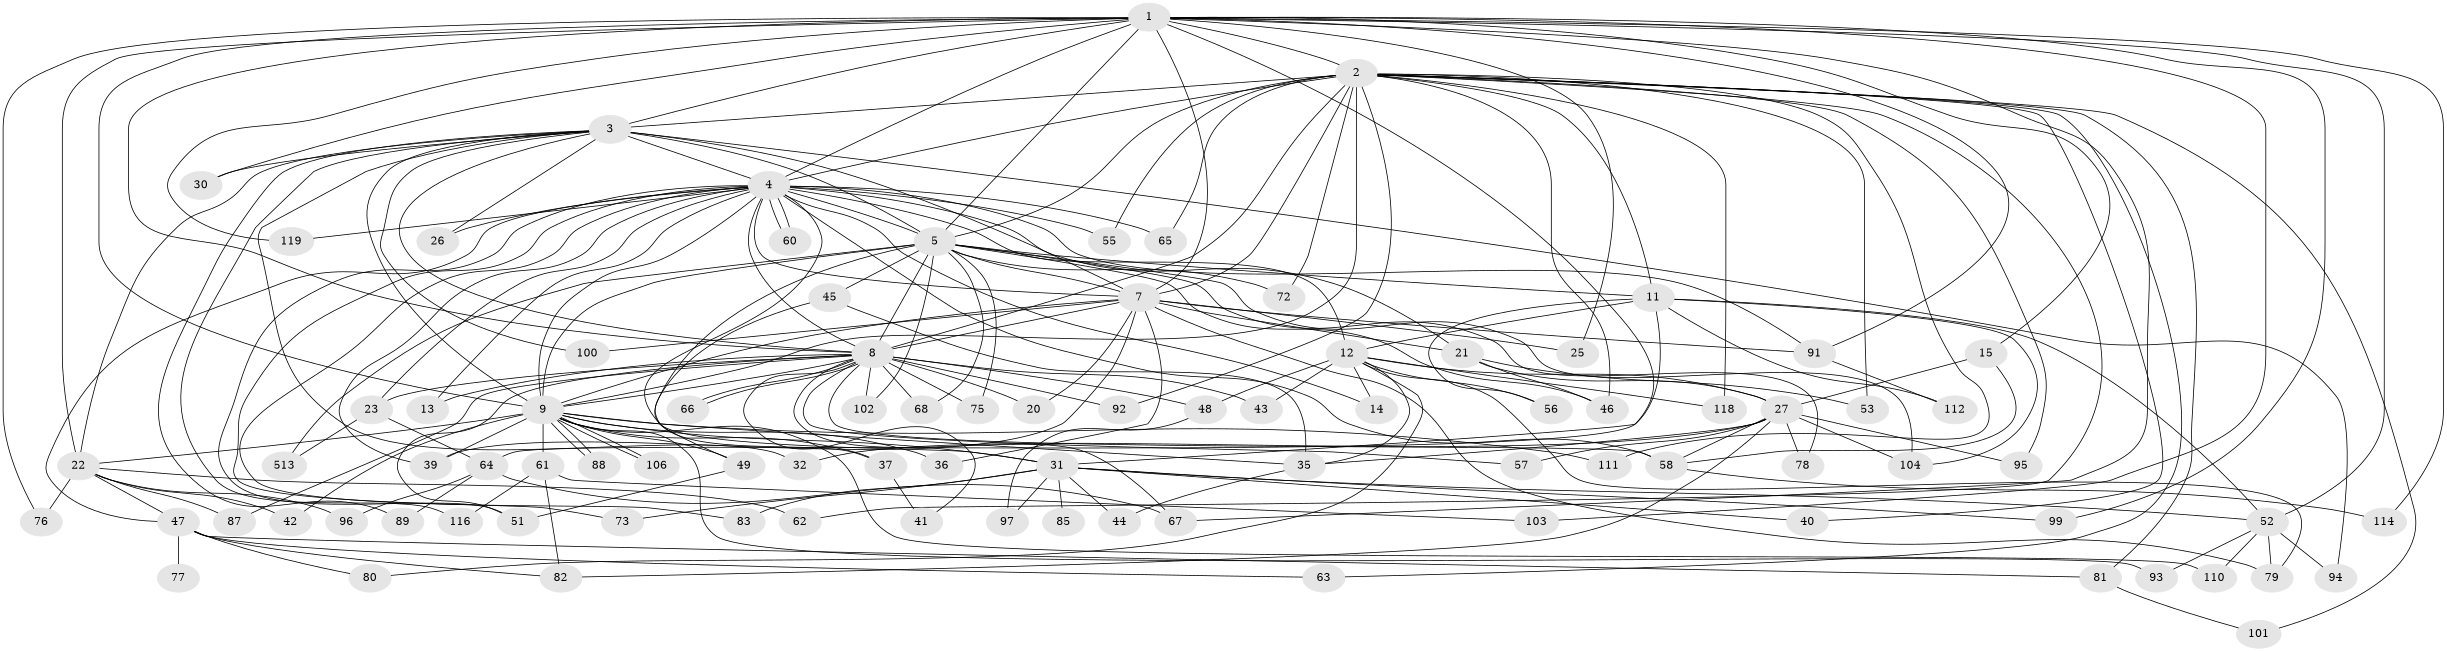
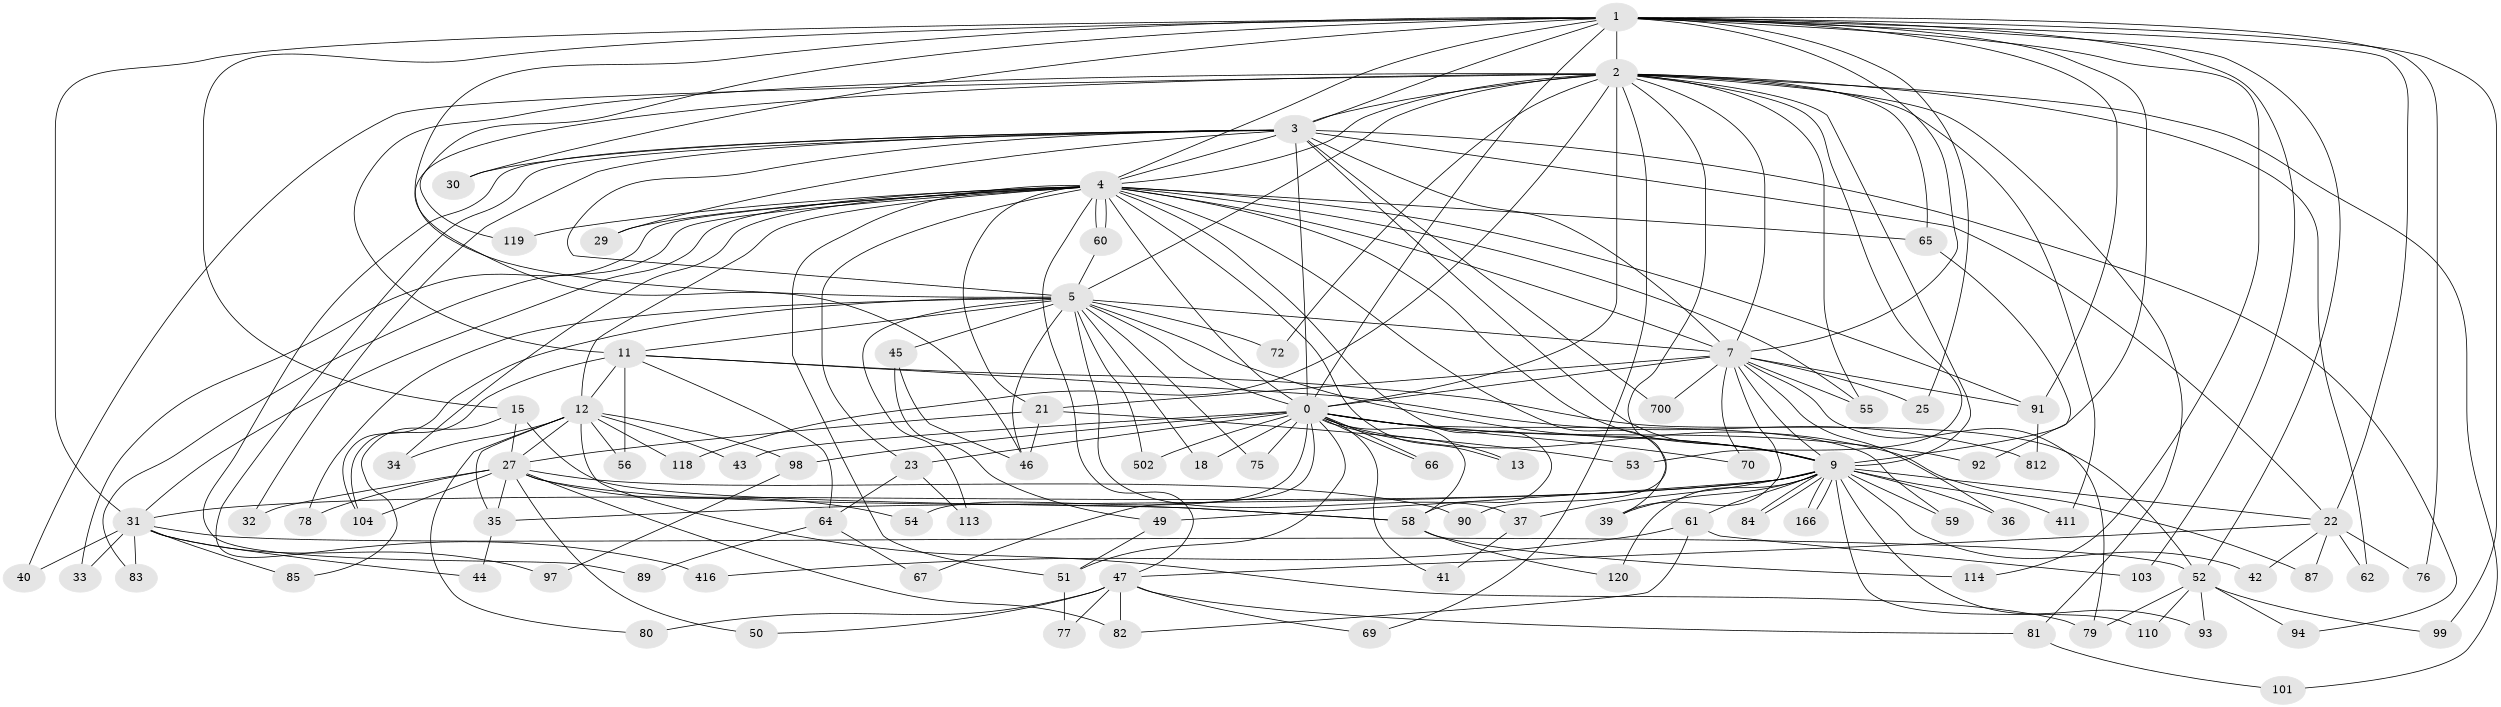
(853, 211) -> (1087, 270)
(438, 242) -> (602, 242)
(2149, 295) -> none
(1362, 316) -> (2046, 358)
(587, 354) -> (1661, 410)
(873, 354) -> (1307, 410)
(1031, 366) -> (940, 428)
none -> (1799, 382)
(864, 410) -> (1144, 466)
(922, 410) -> (1201, 466)
(1034, 410) -> (1748, 466)
(1205, 410) -> (796, 466)
(1377, 410) -> (394, 466)
(1955, 410) -> (2037, 466)
(284, 466) -> (969, 522)
(599, 466) -> (1748, 522)
(657, 466) -> (1806, 522)
(1522, 466) -> (912, 522)
(1609, 466) -> (2066, 522)
(2021, 466) -> (1465, 522)
none -> (364, 473)
(1748, 503) -> (2316, 615)
(347, 522) -> none
(460, 522) -> (706, 578)
(623, 522) -> (80, 578)
none -> (1953, 522)
(1324, 578) -> (1370, 634)
none -> (1618, 578)
none -> (1064, 606)
none -> (757, 634)
